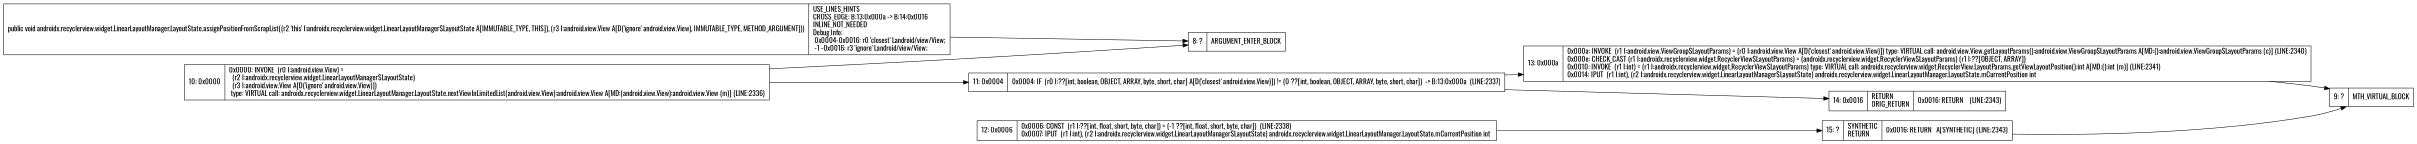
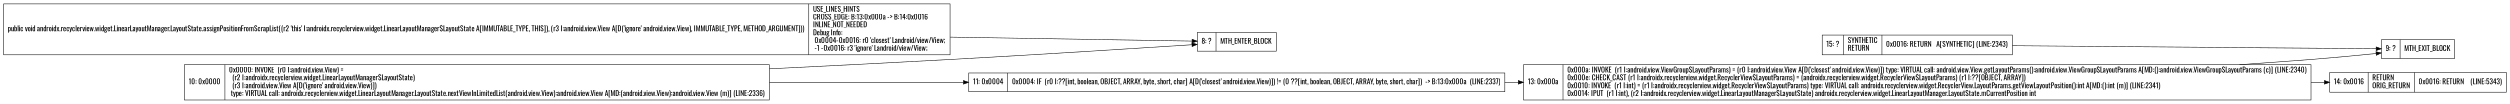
(1246, 42) -> (1246, 42)
(1664, 94) -> (2318, 82)
(2381, 97) -> (2427, 49)
(1960, 101) -> (2460, 82)
(1237, 131) -> none
